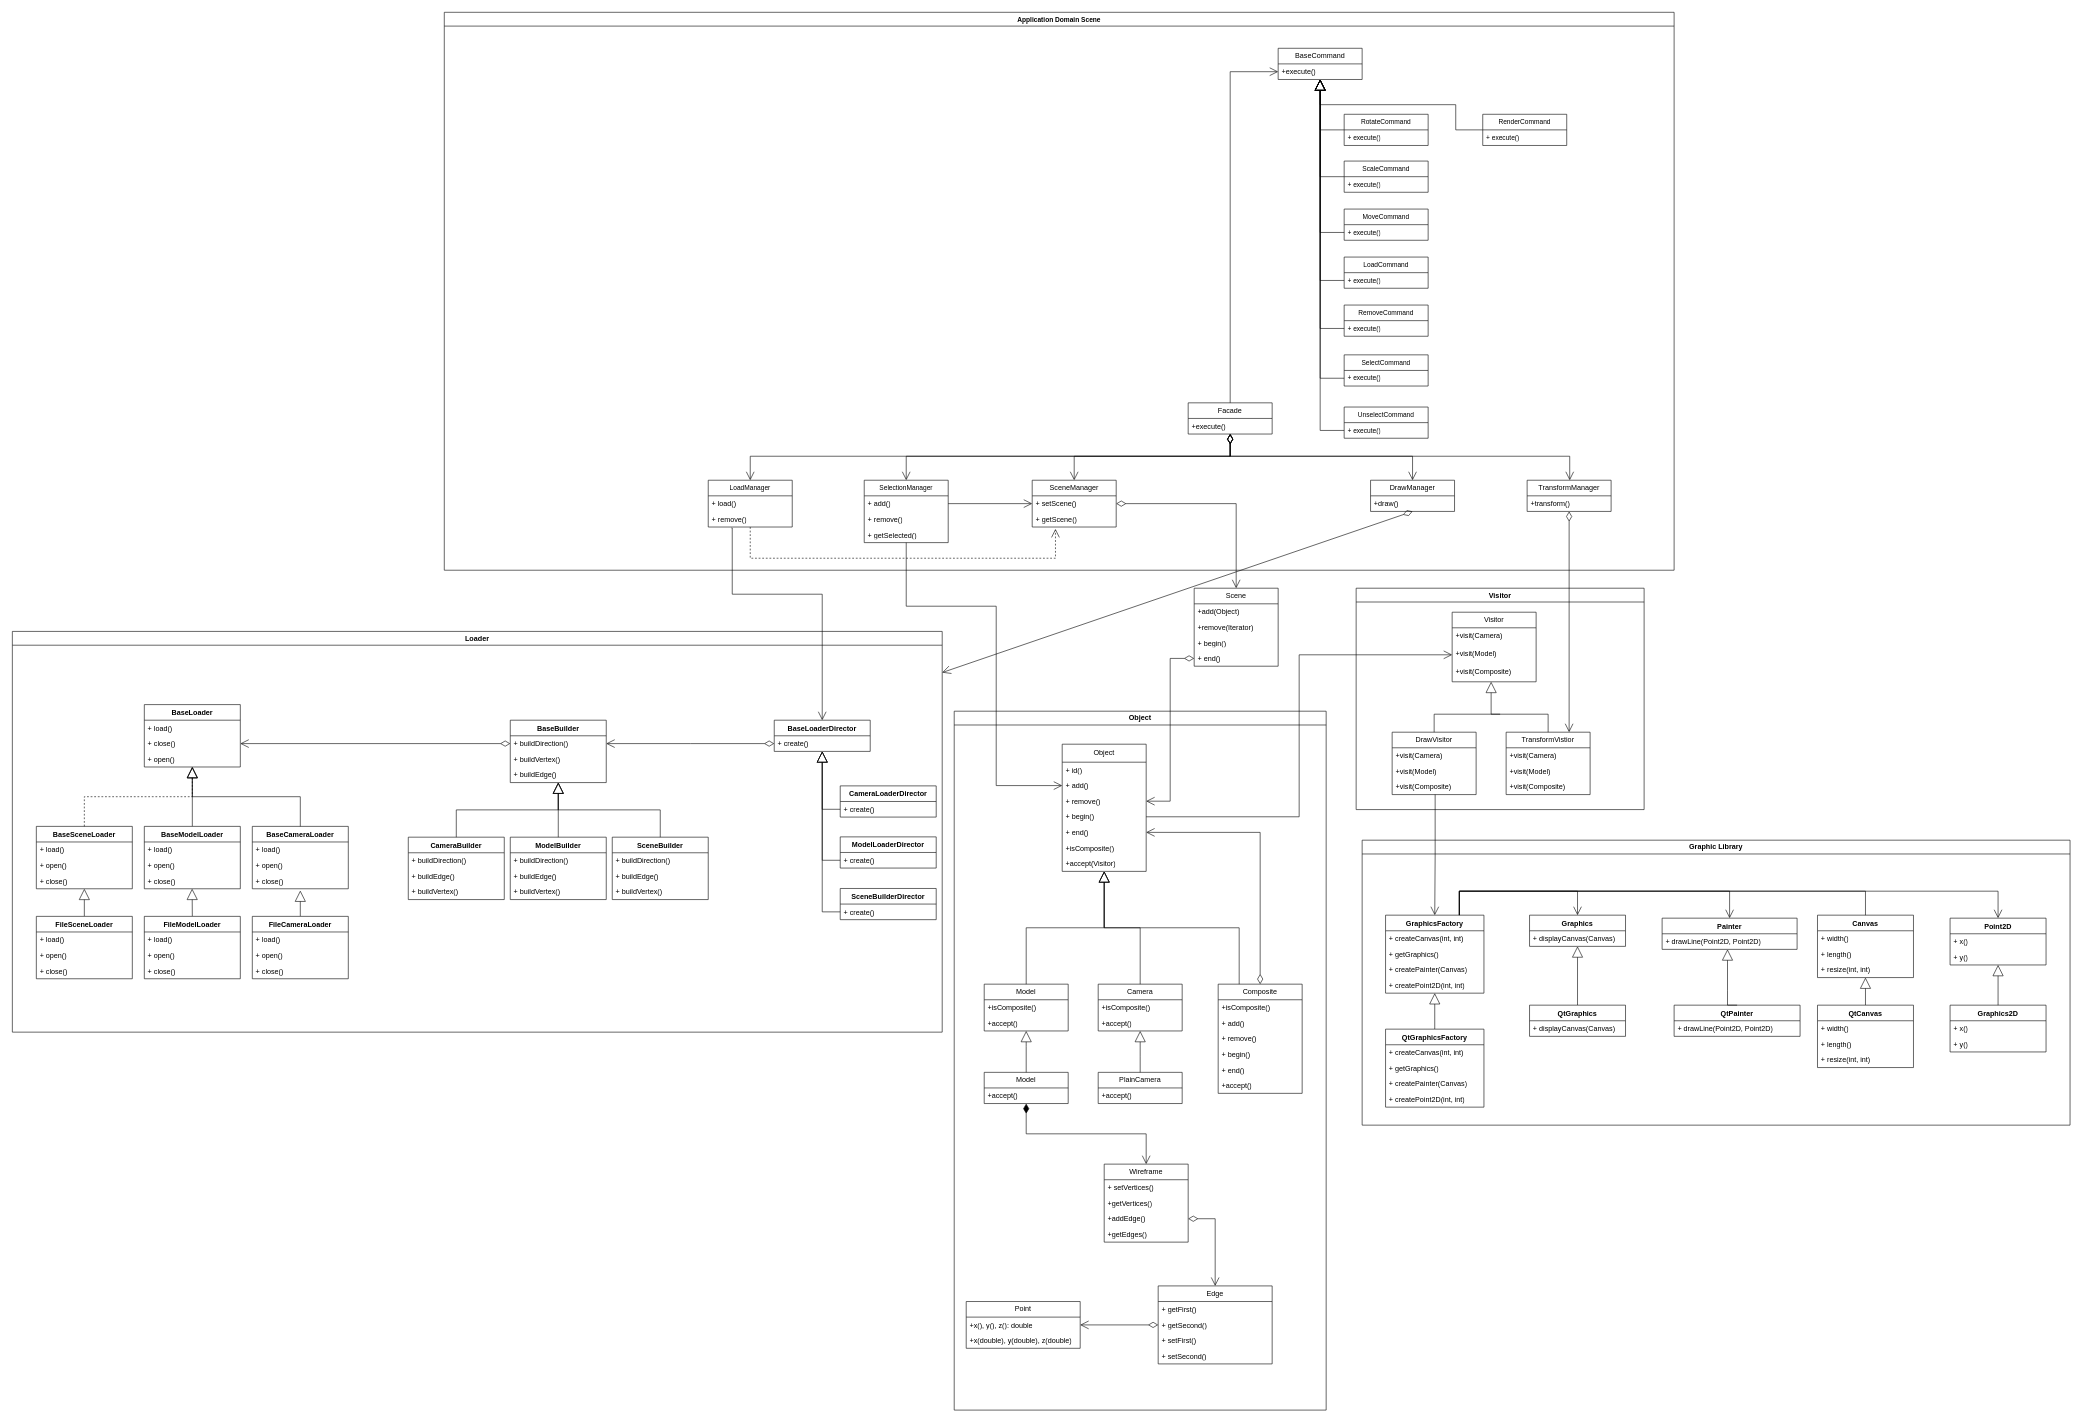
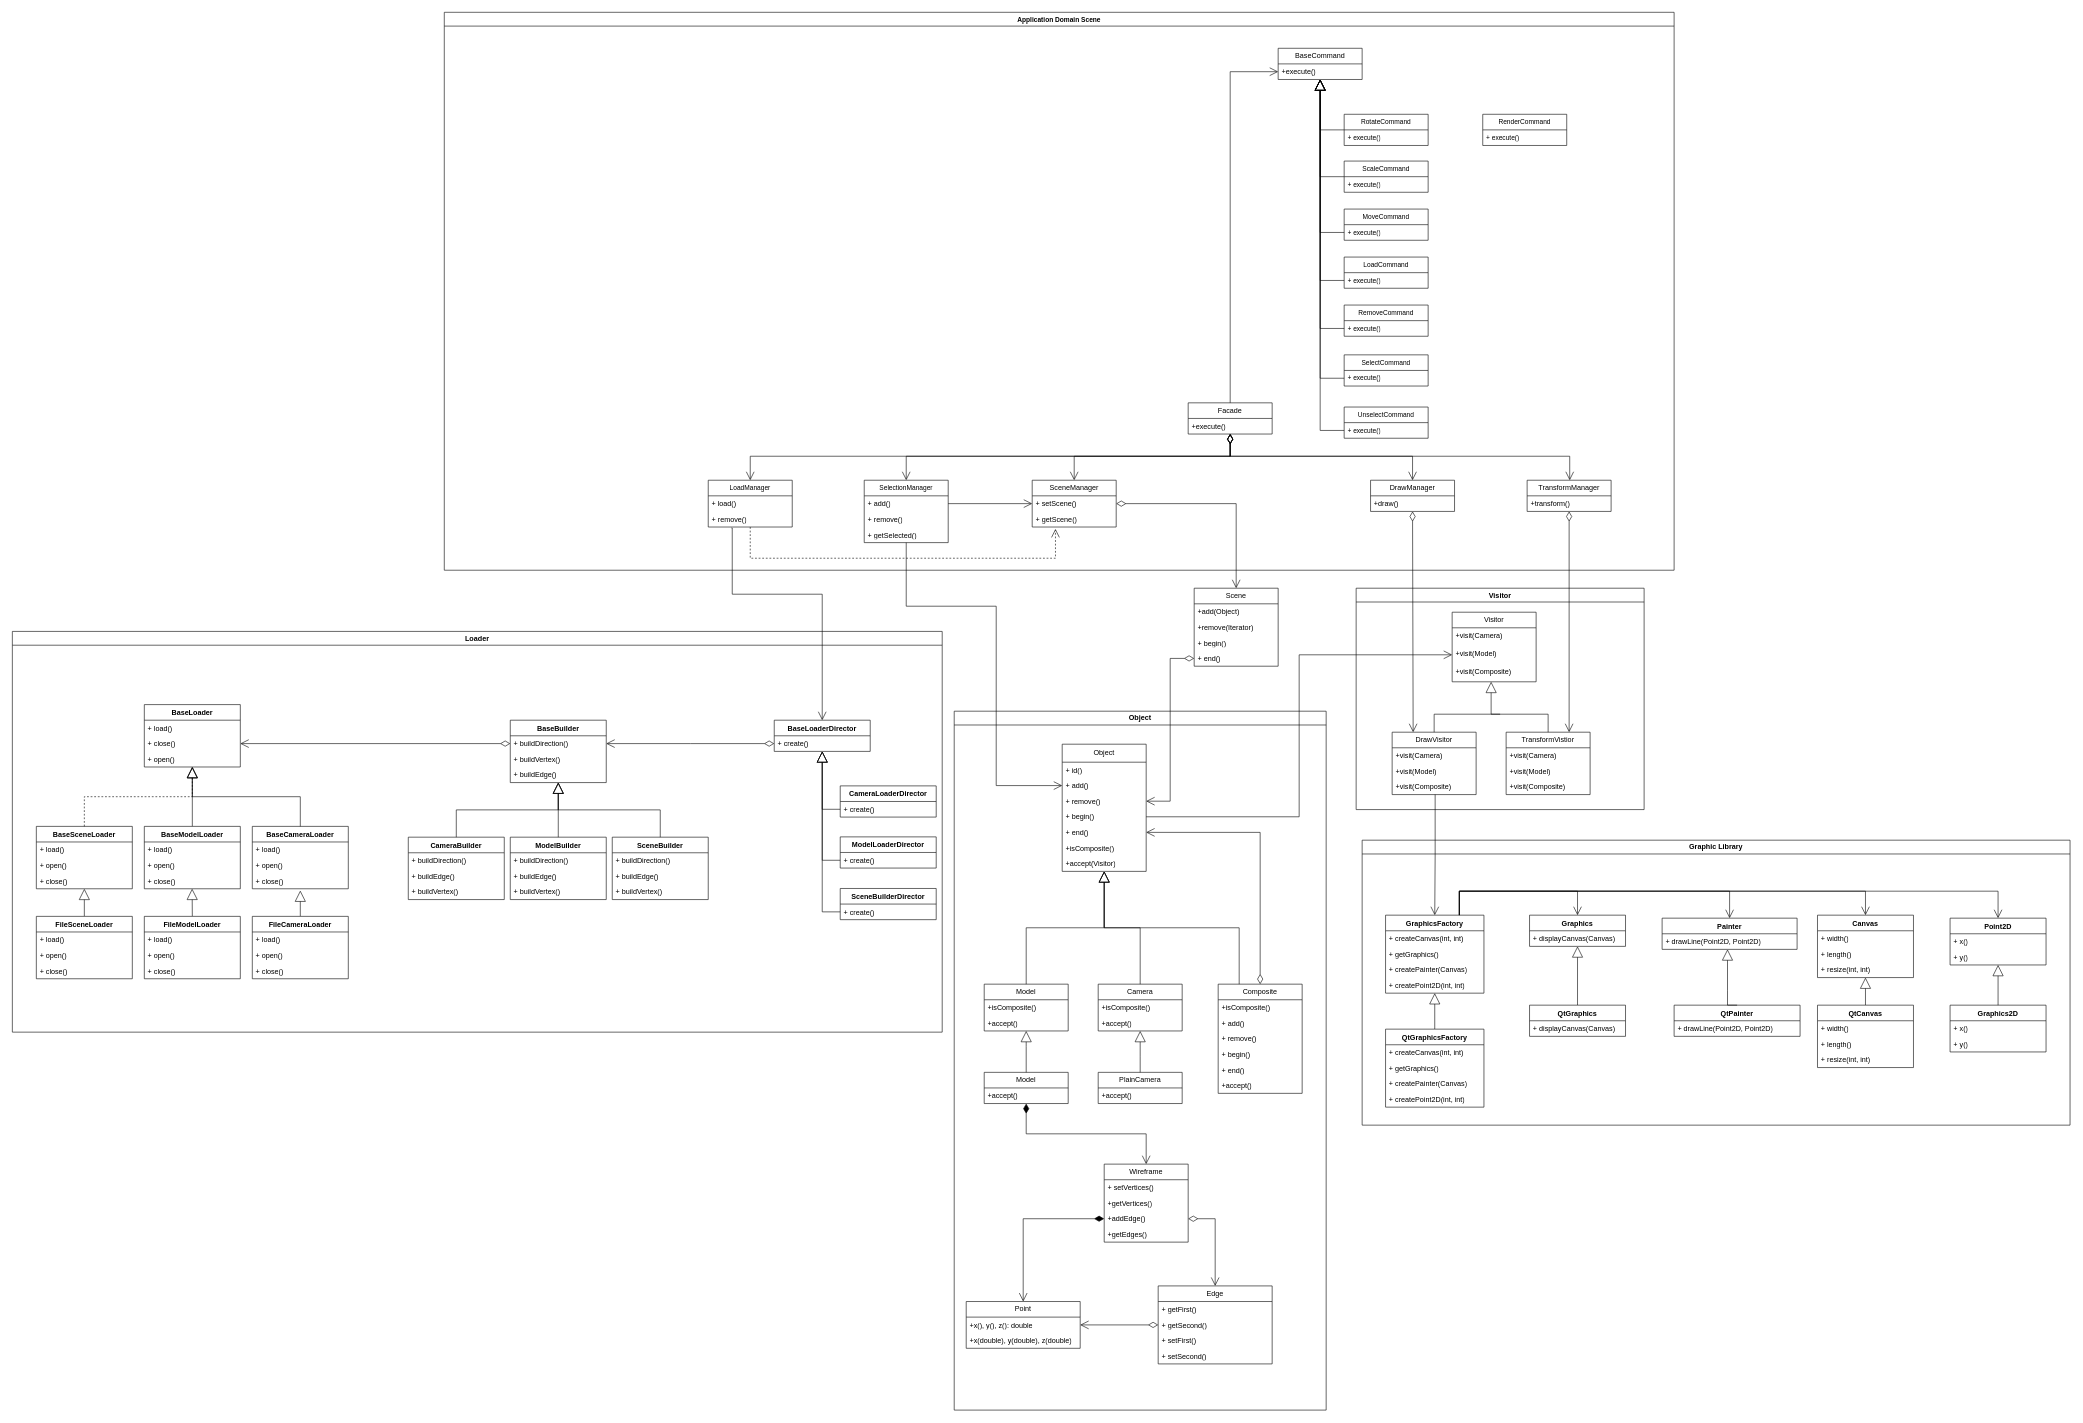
(1416, 105) -> none
(1089, 622) -> (1413, 585)
(1866, 910) -> (1866, 909)
none -> (1023, 1296)
